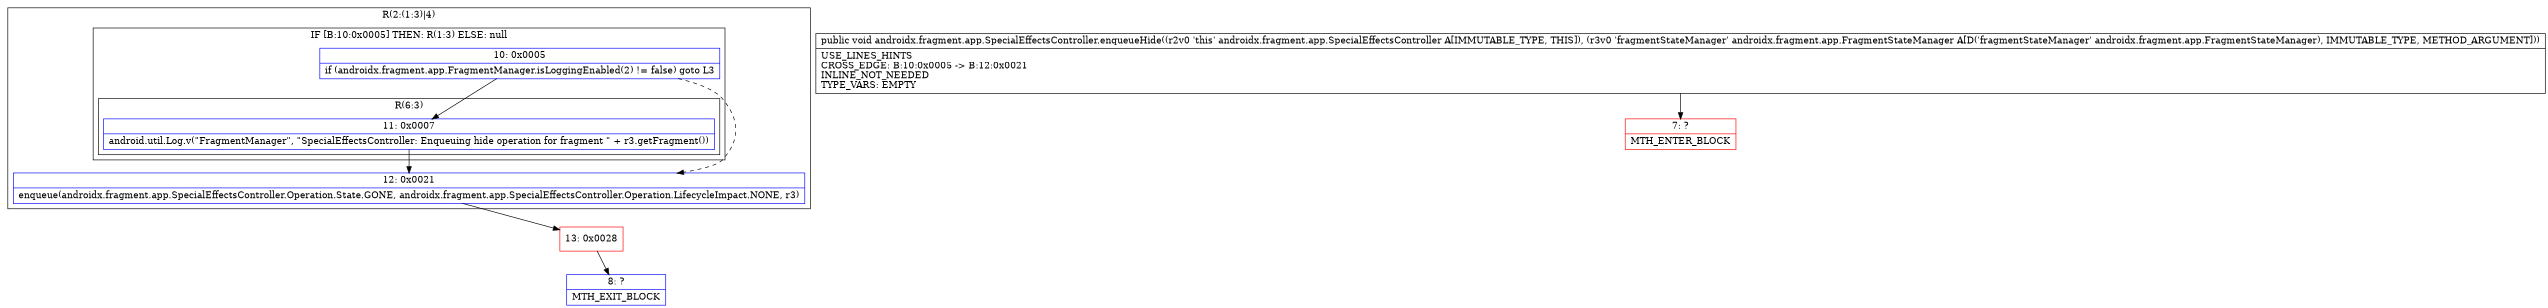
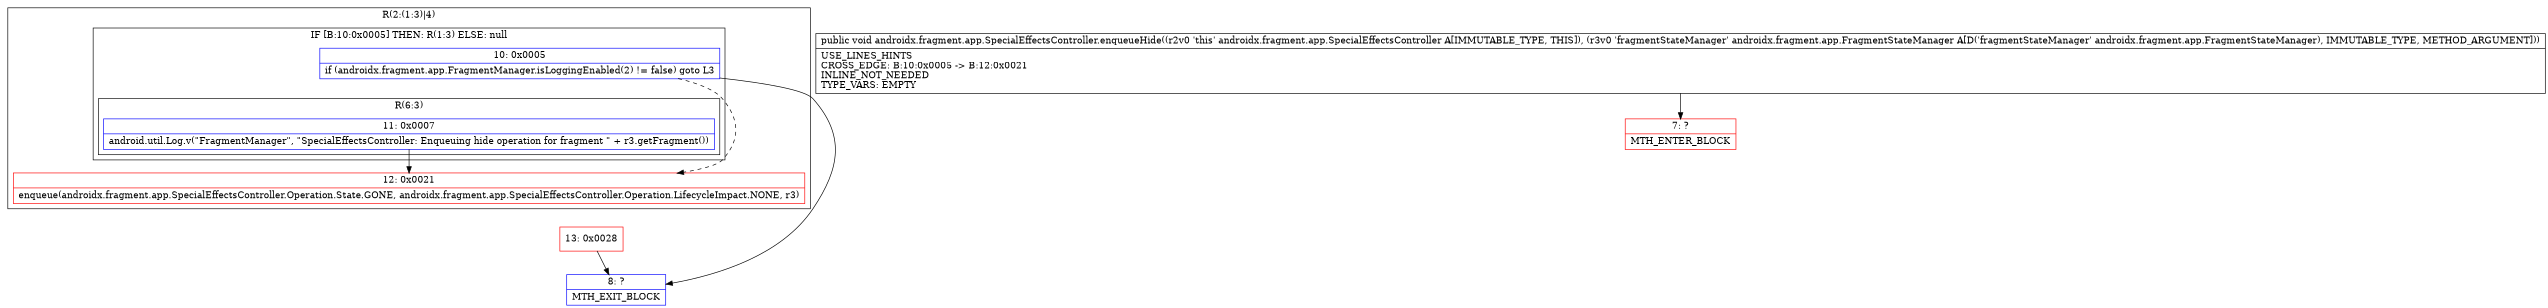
(472, 94) -> (826, 185)
(409, 188) -> (409, 188)
(508, 216) -> none
